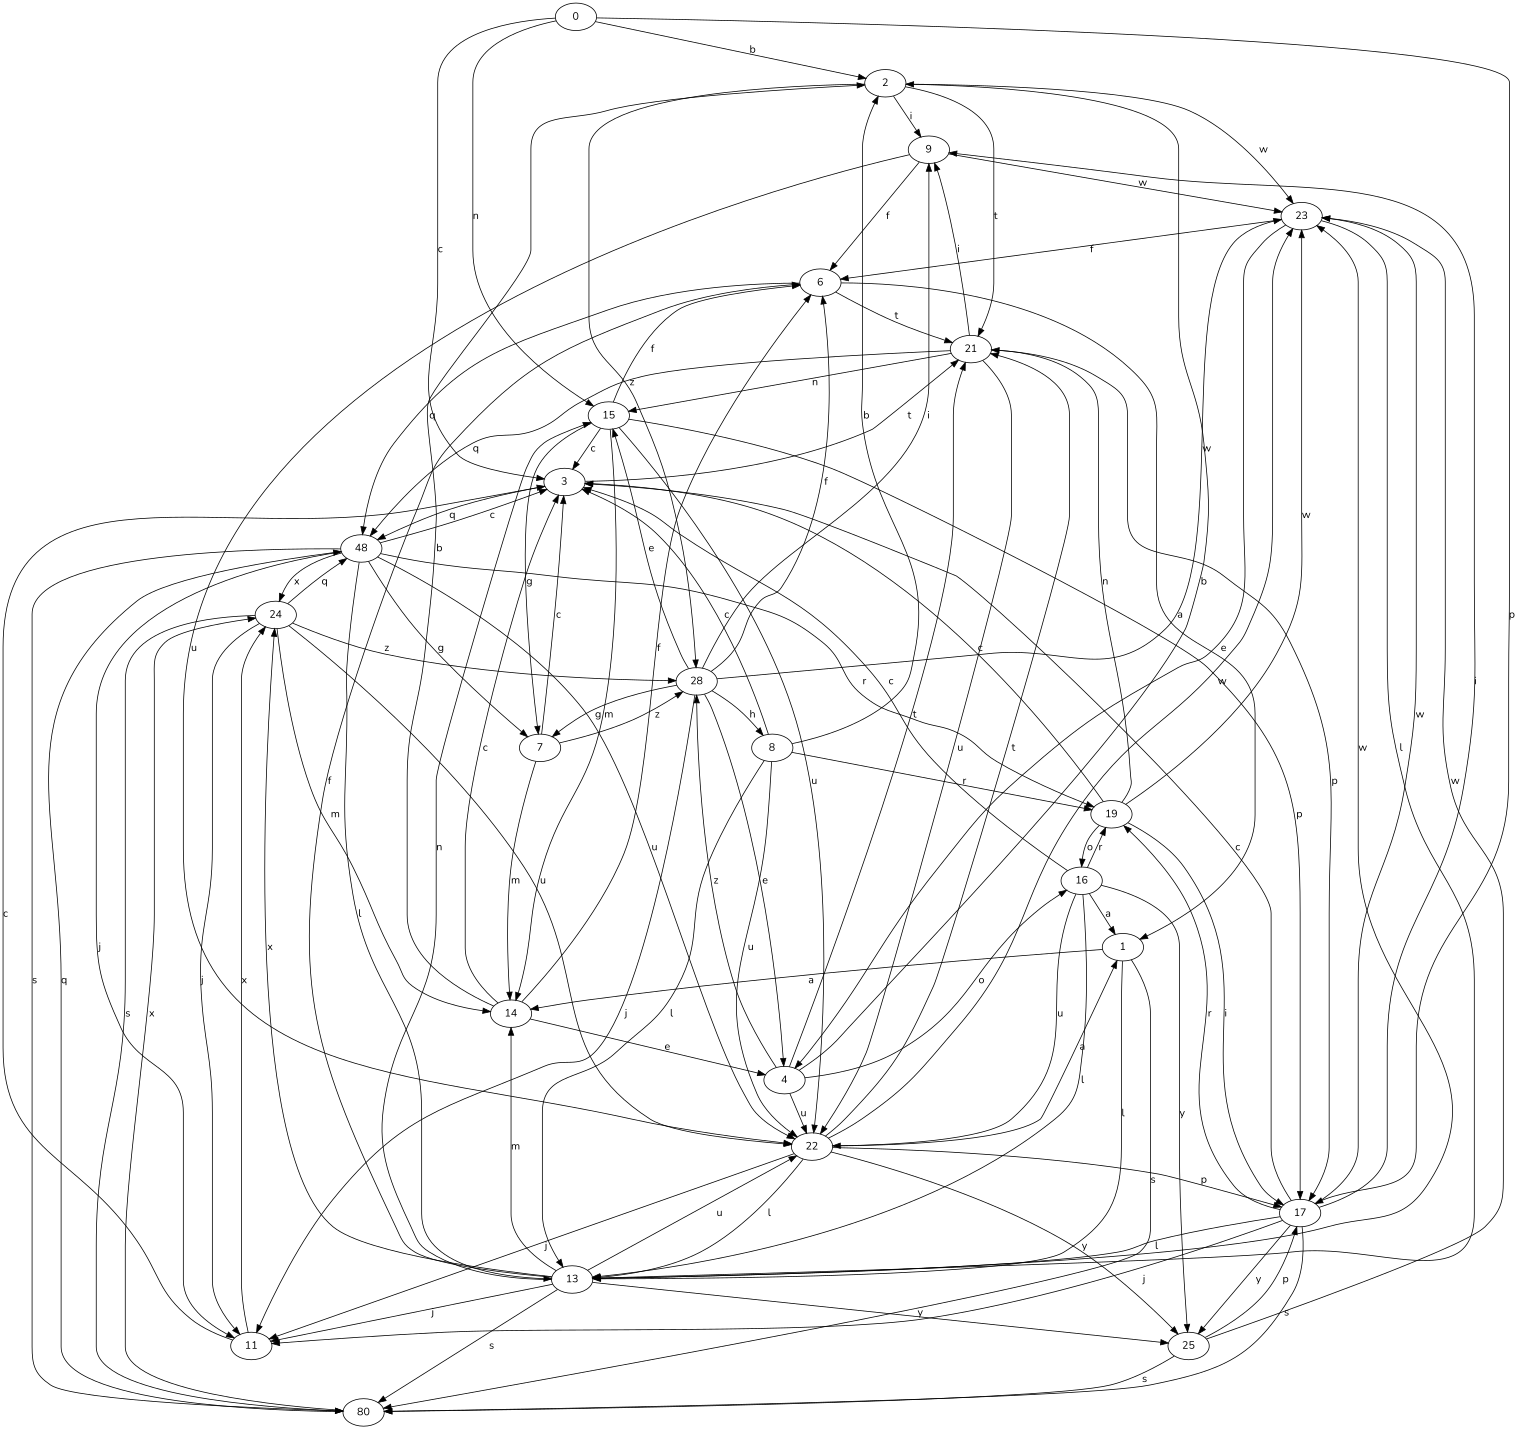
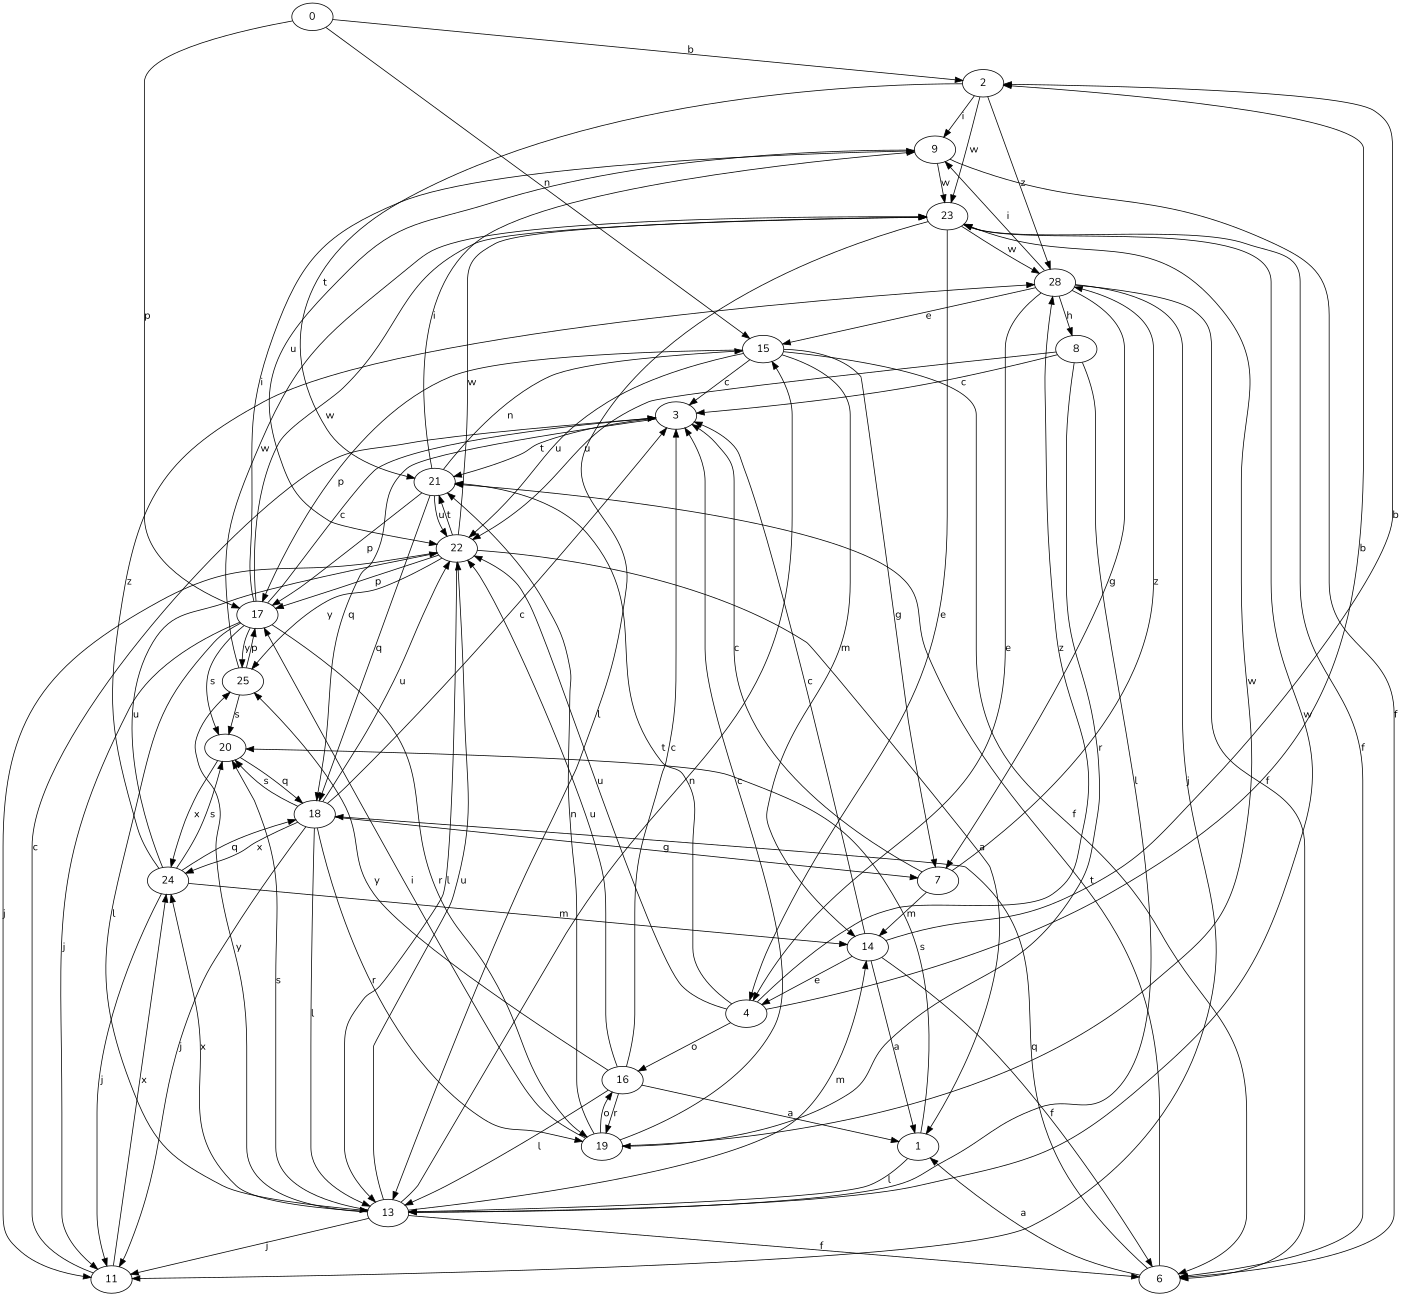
(438, 241) -> none
(870, 463) -> none
(361, 548) -> (315, 814)
(1142, 647) -> (997, 249)
(834, 972) -> (893, 1047)
(364, 1412) -> (225, 748)
